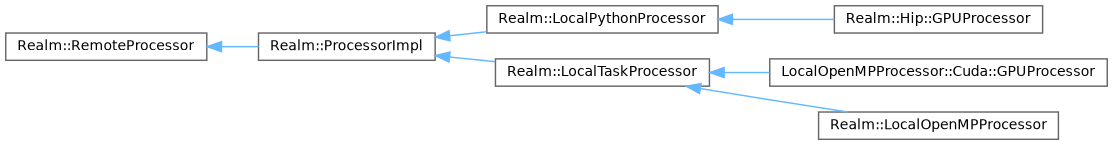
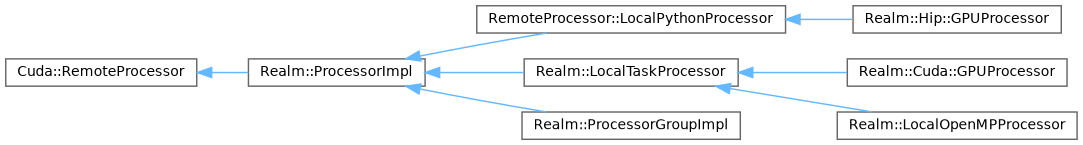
(602, 19) -> (631, 19)
(106, 47) -> (101, 73)
(938, 73) -> (957, 73)
none -> (631, 126)
